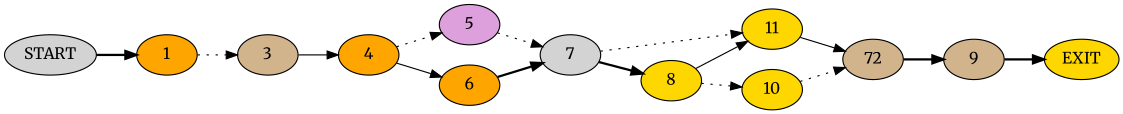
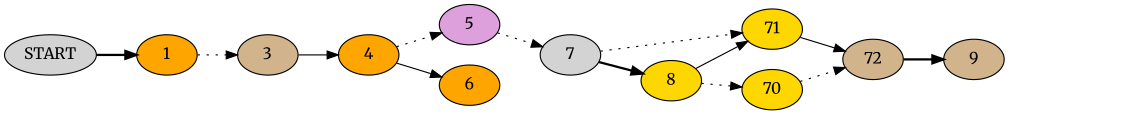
(772, 29) -> (772, 29)
(1082, 59) -> none
(515, 72) -> none
(772, 90) -> (772, 90)
